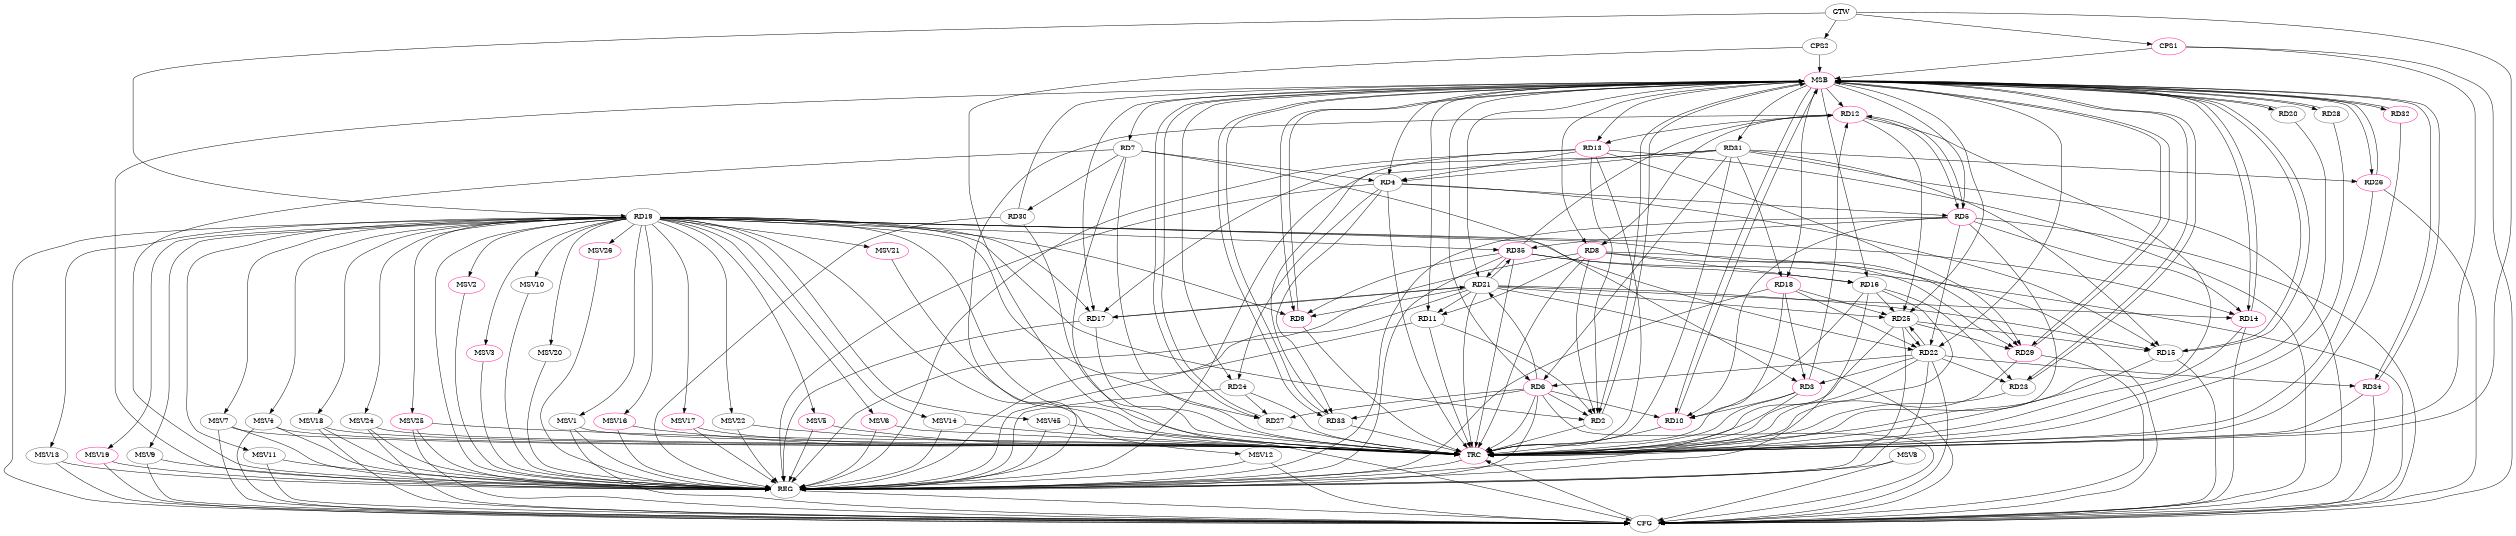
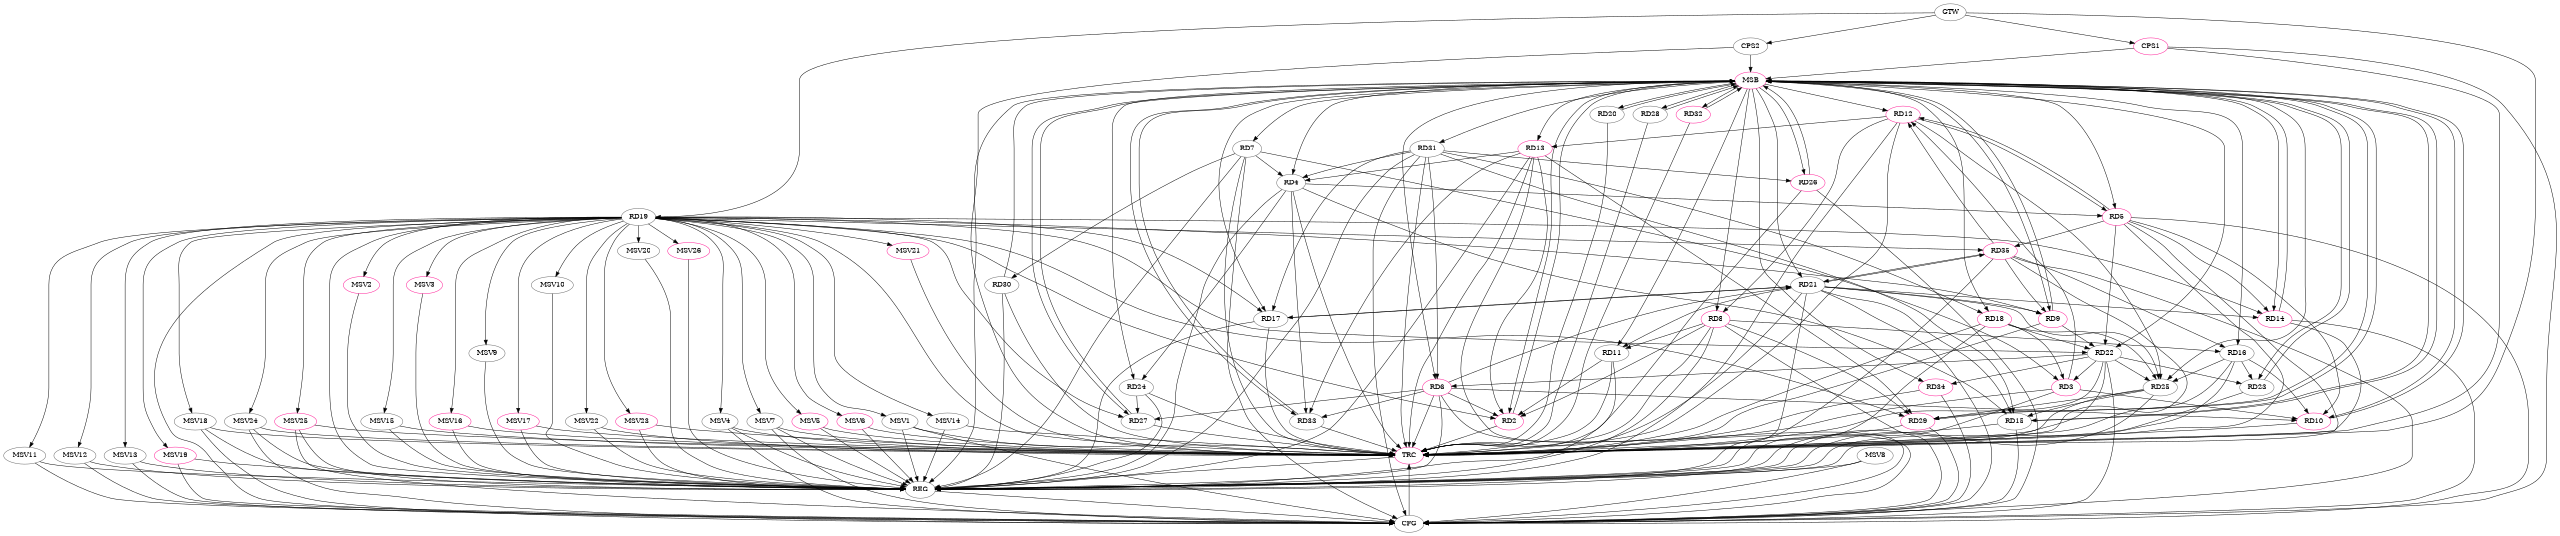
(2430, 110) -> none
(1911, 335) -> (2080, 337)
none -> (637, 422)
(1049, 422) -> (382, 422)
(1598, 422) -> (1509, 422)
(876, 518) -> none
